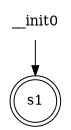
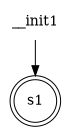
(35, 22) -> (35, 22)
